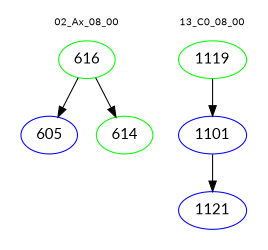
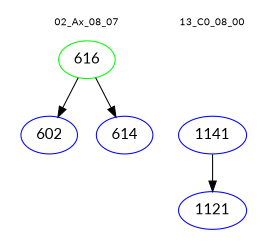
(87, 23) -> (87, 23)
(213, 60) -> none
(49, 135) -> (49, 135)
(125, 135) -> (125, 135)
(213, 135) -> (213, 135)
